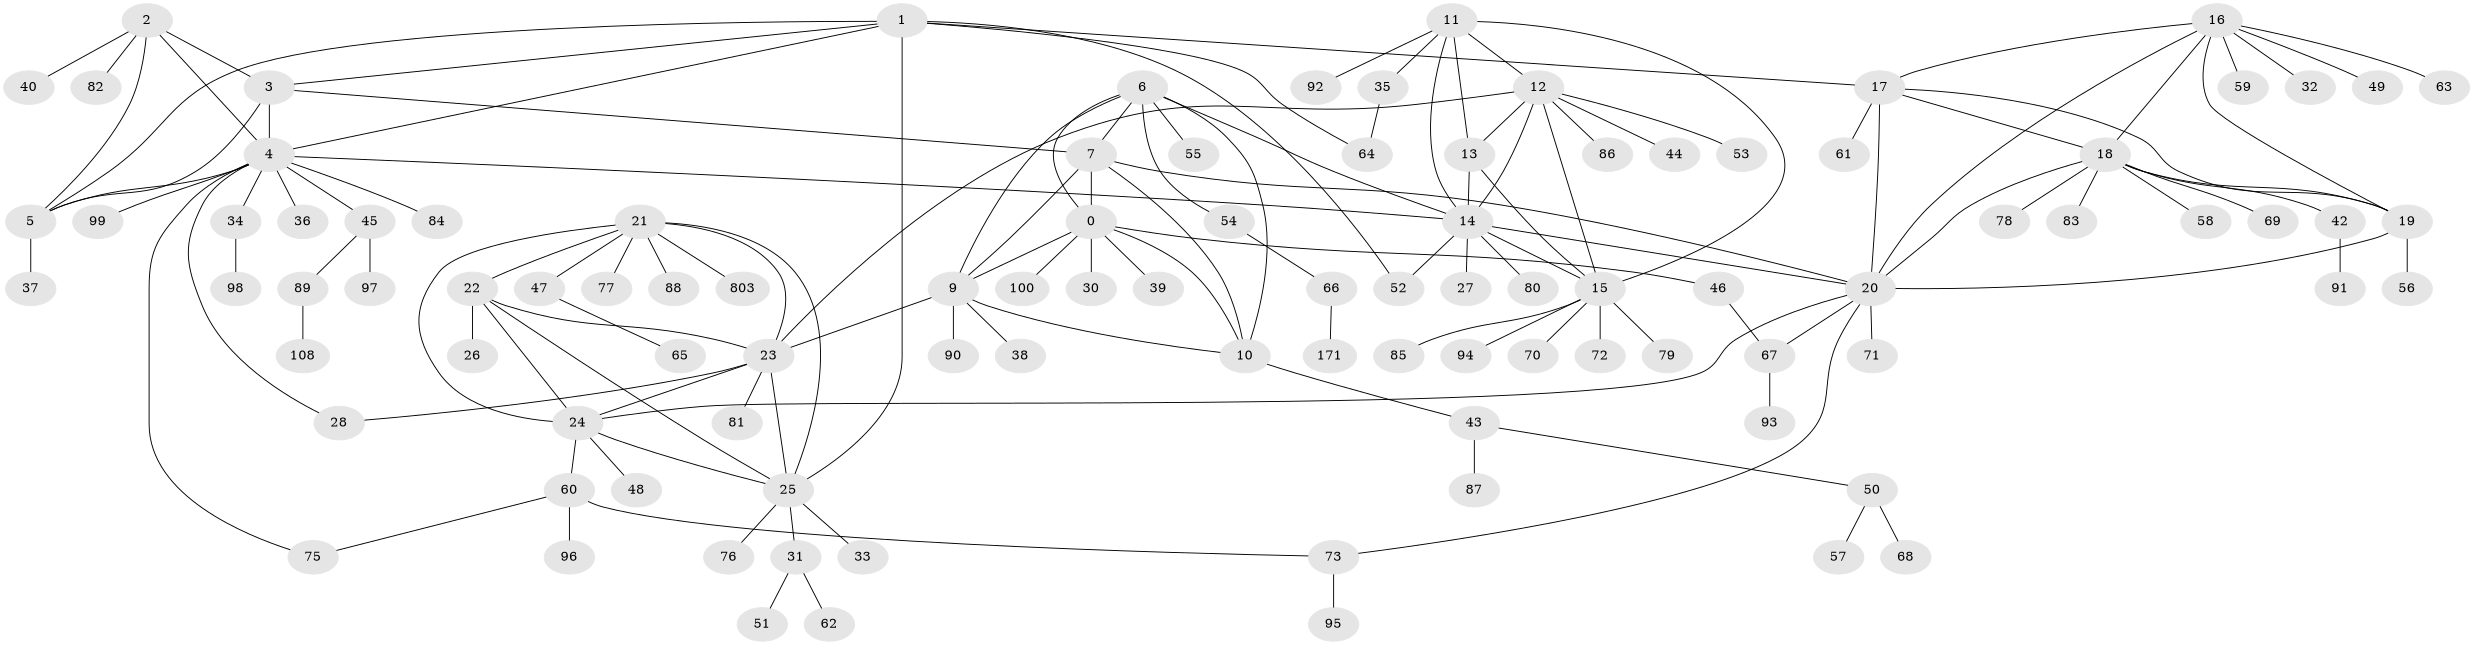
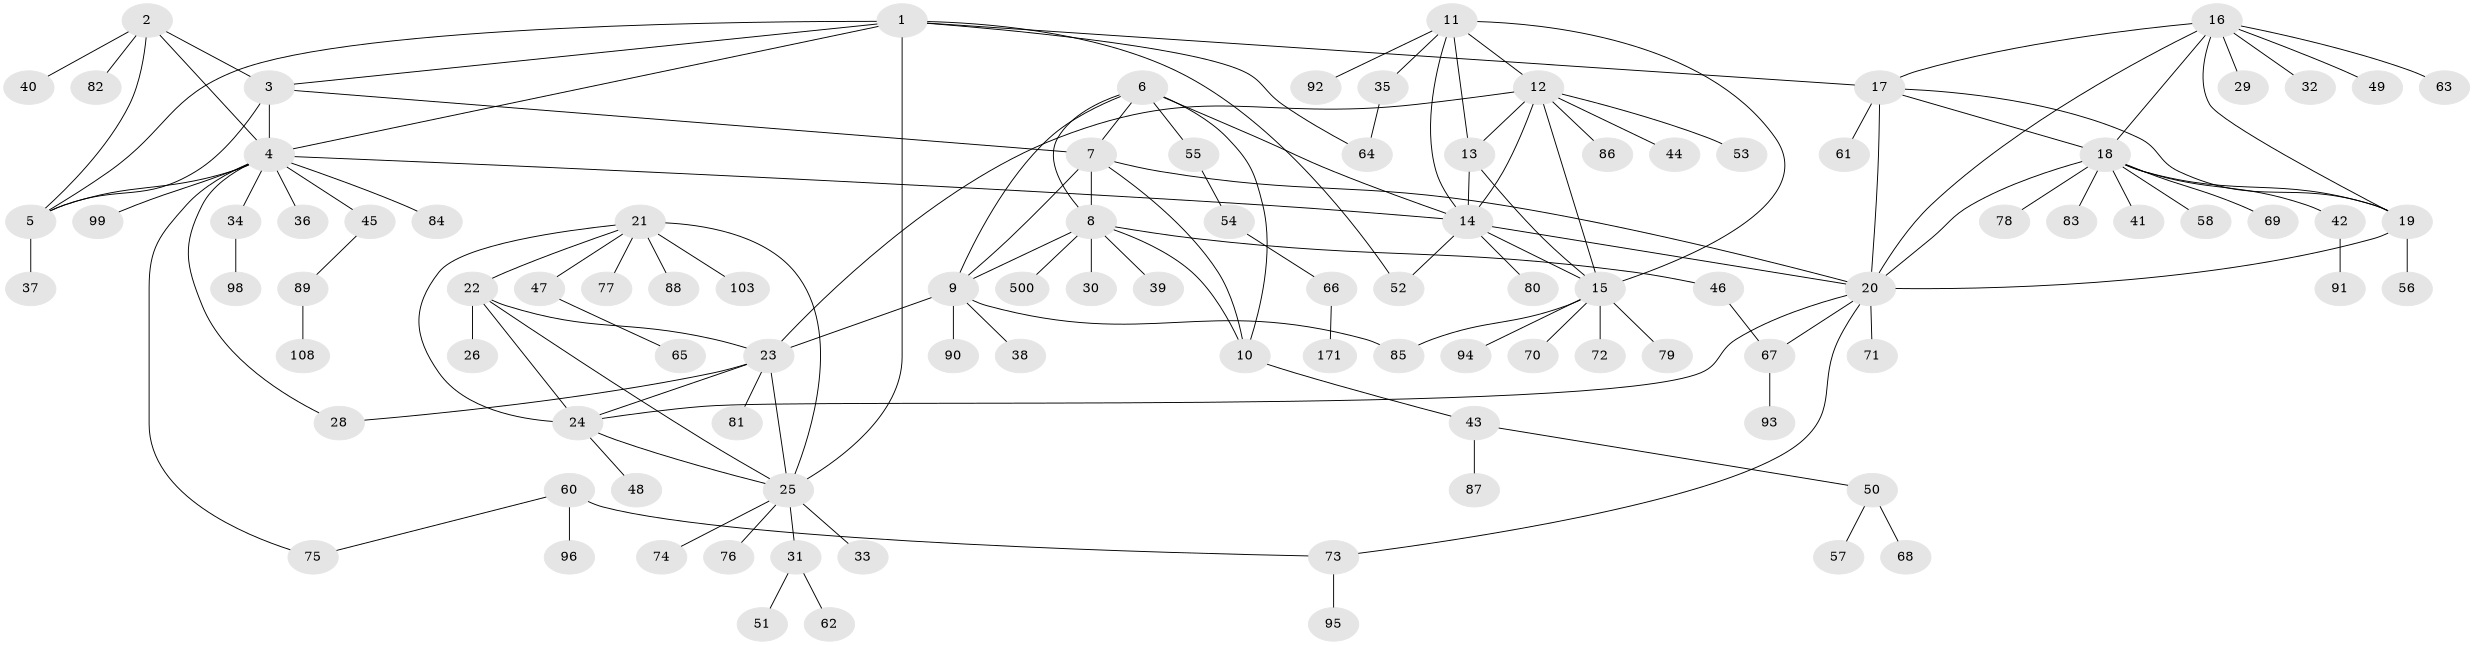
(2243, 88) -> (2243, 88)
(1155, 163) -> (1212, 188)
(1091, 222) -> (1091, 222)
none -> (2139, 222)
(758, 253) -> none
(370, 289) -> none
(743, 289) -> (743, 289)
(1022, 289) -> (1022, 289)
(1466, 289) -> none
(1095, 333) -> (1176, 322)
(574, 456) -> none
none -> (662, 557)
